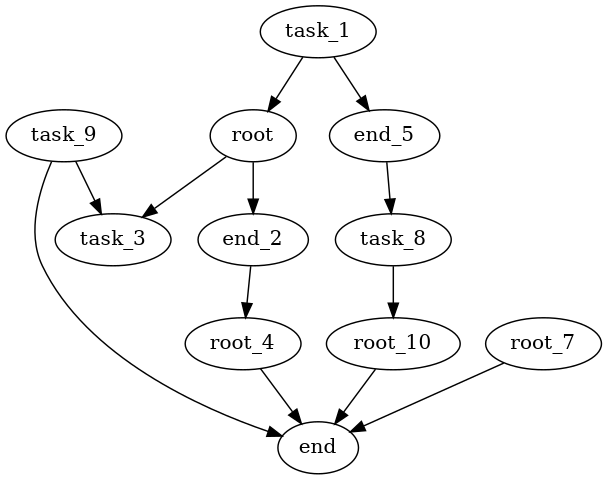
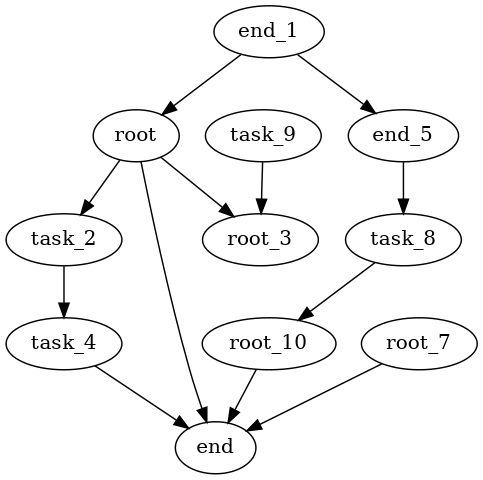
(318, 32) -> (269, 32)
(113, 240) -> (260, 240)
(253, 240) -> (64, 240)
(97, 336) -> (168, 286)
(243, 344) -> (64, 344)
